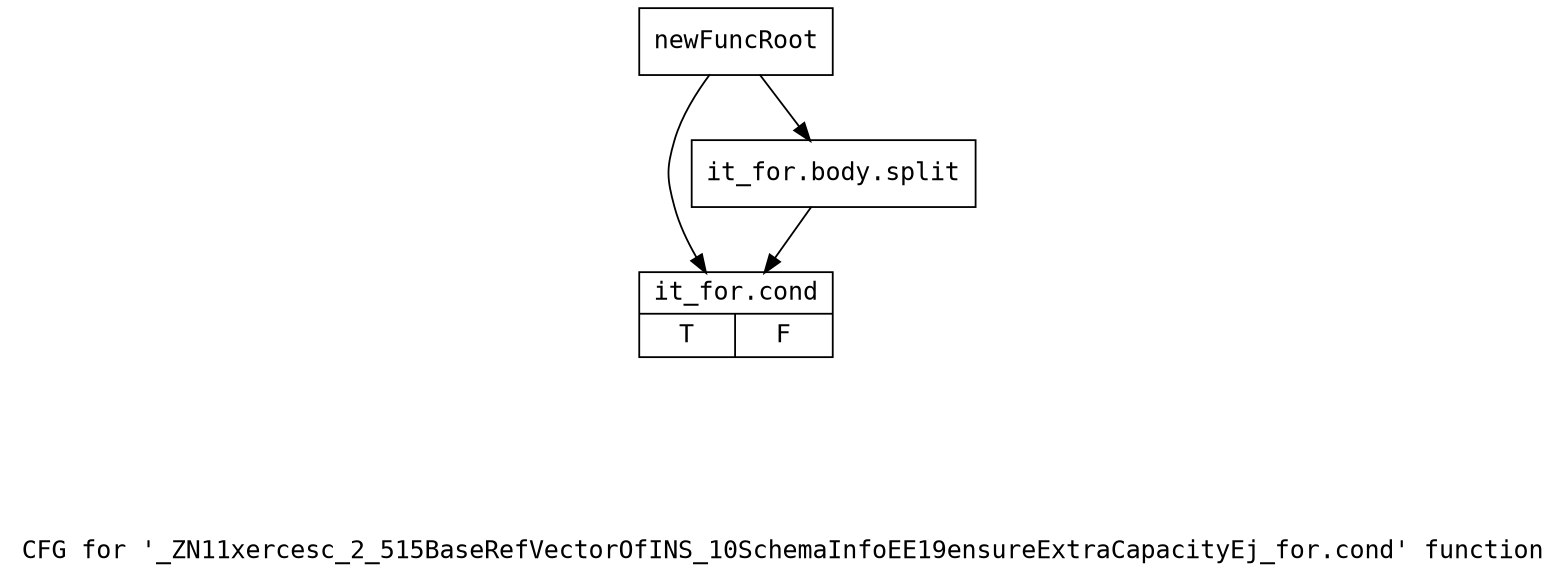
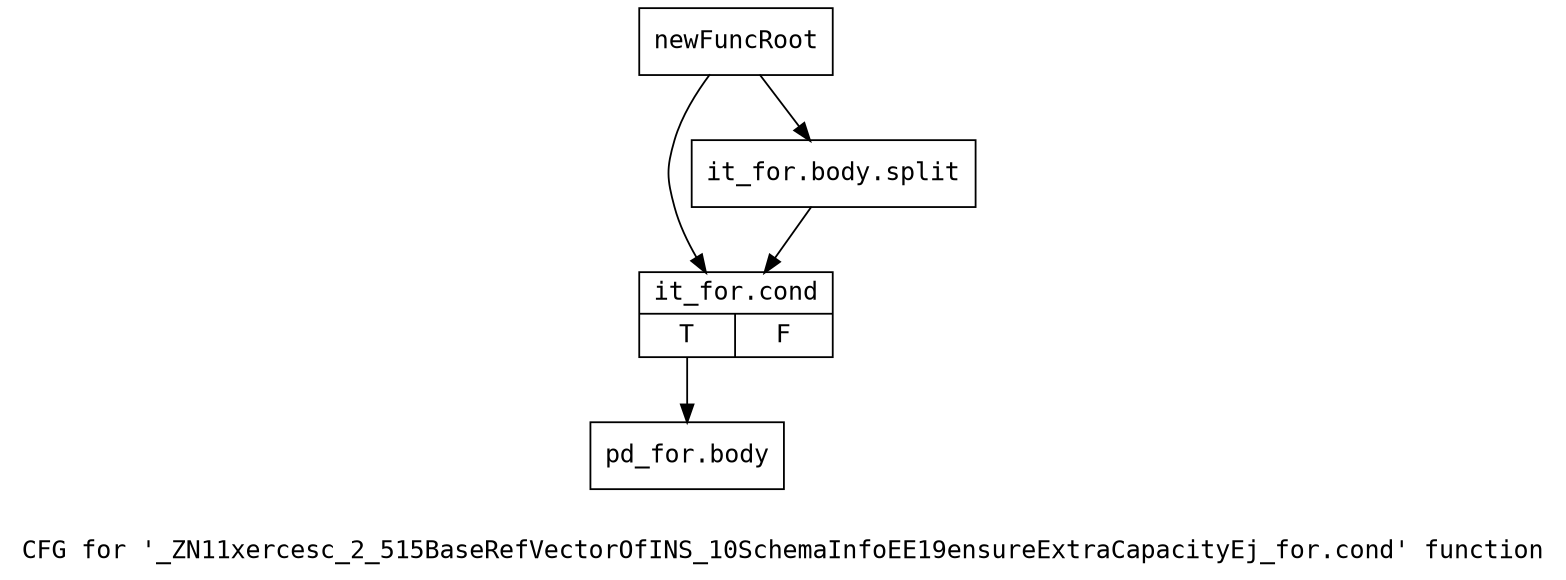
none -> (687, 456)
